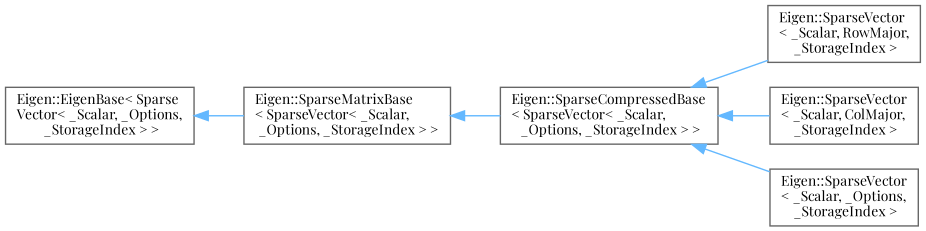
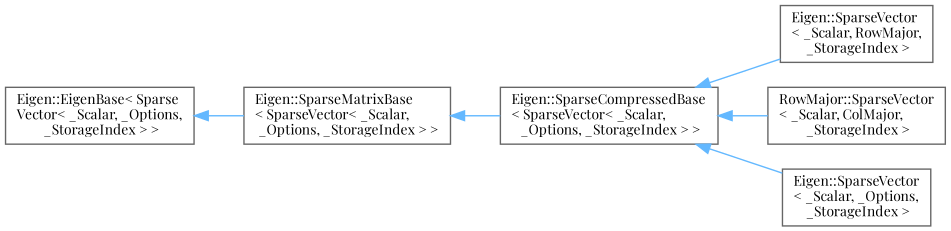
(844, 116) -> (857, 116)
